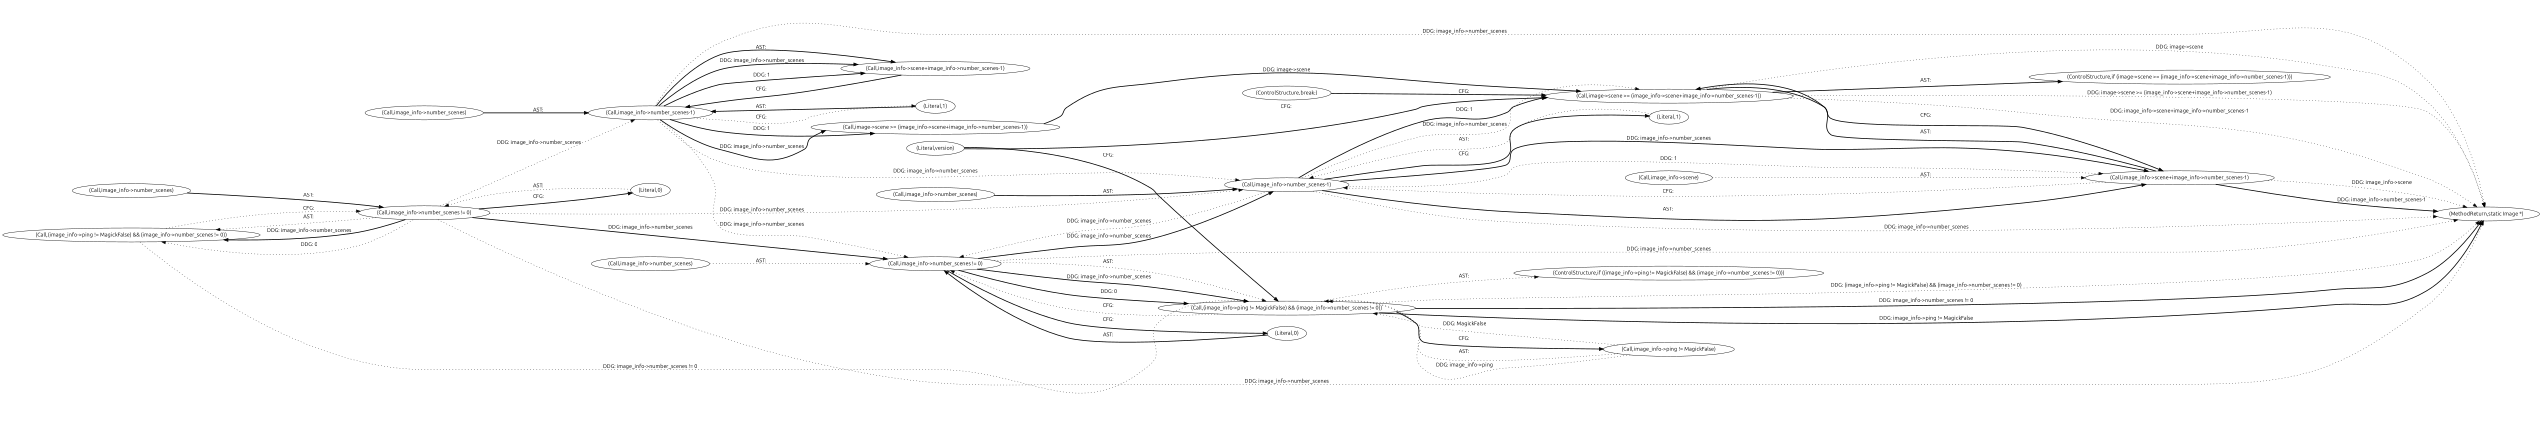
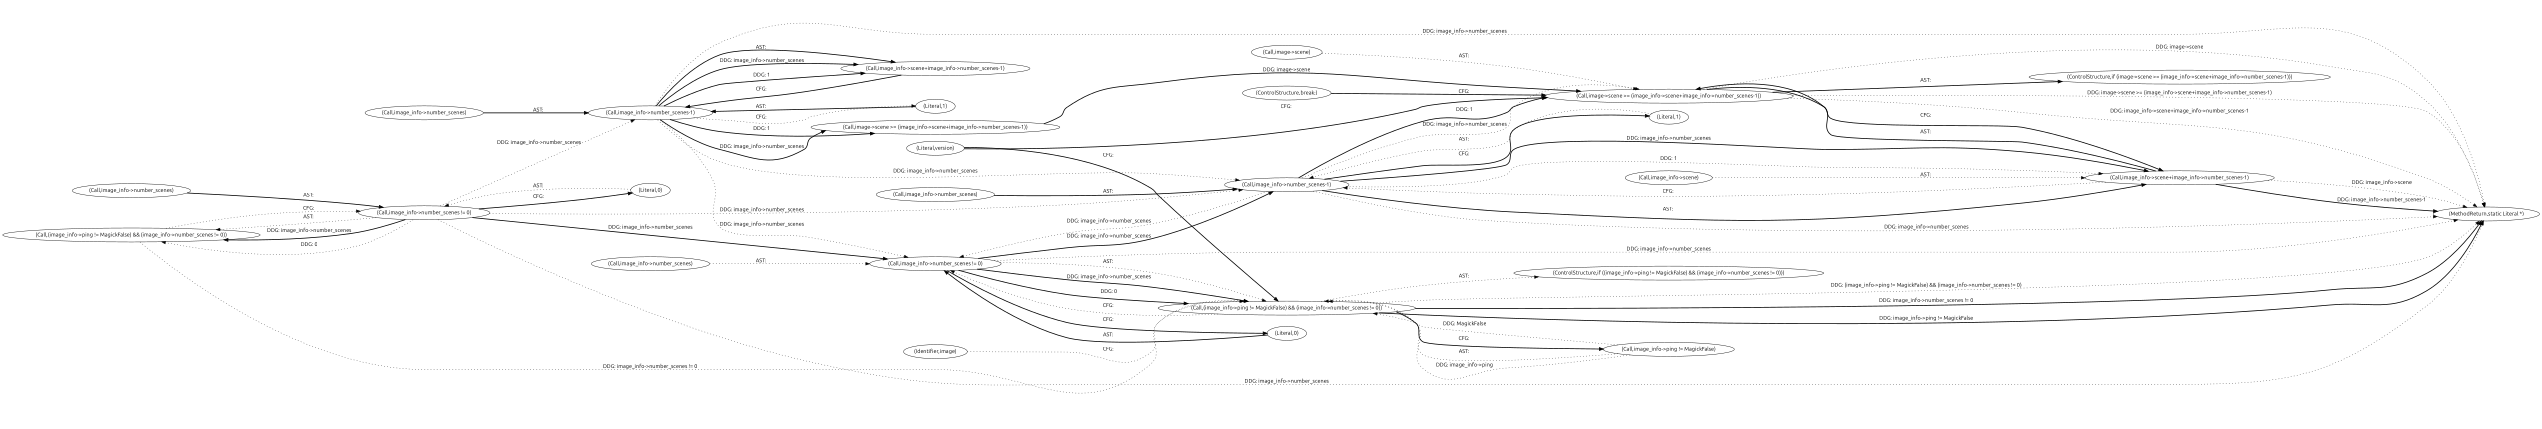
none -> (1287, 52)
(2486, 214) -> (2486, 214)
none -> (935, 352)
